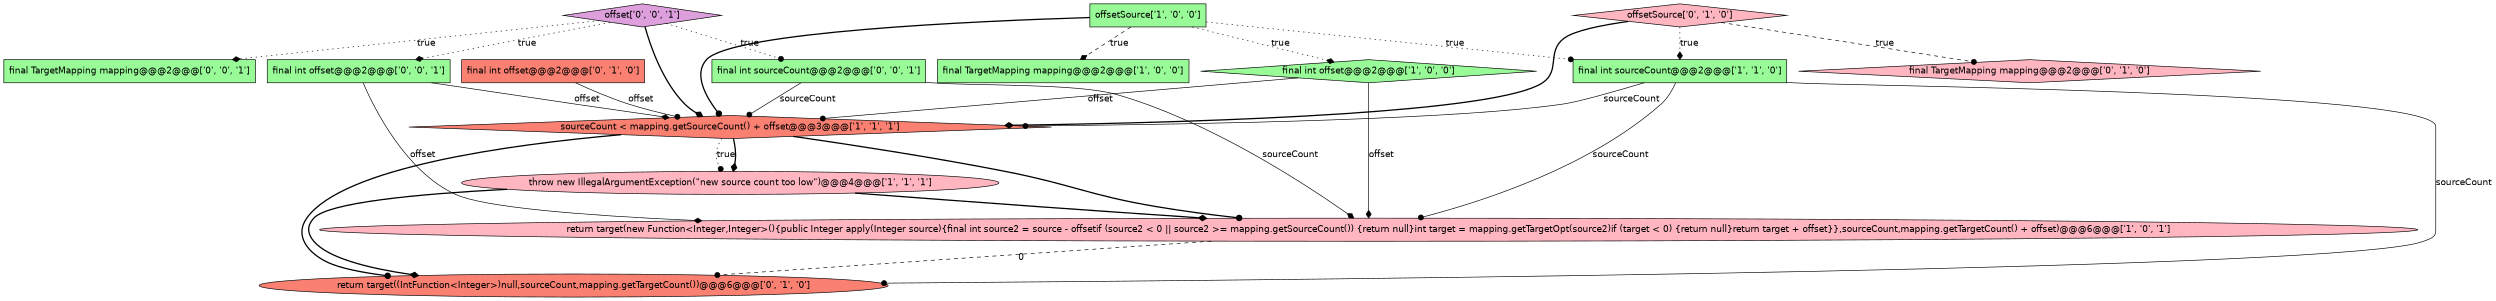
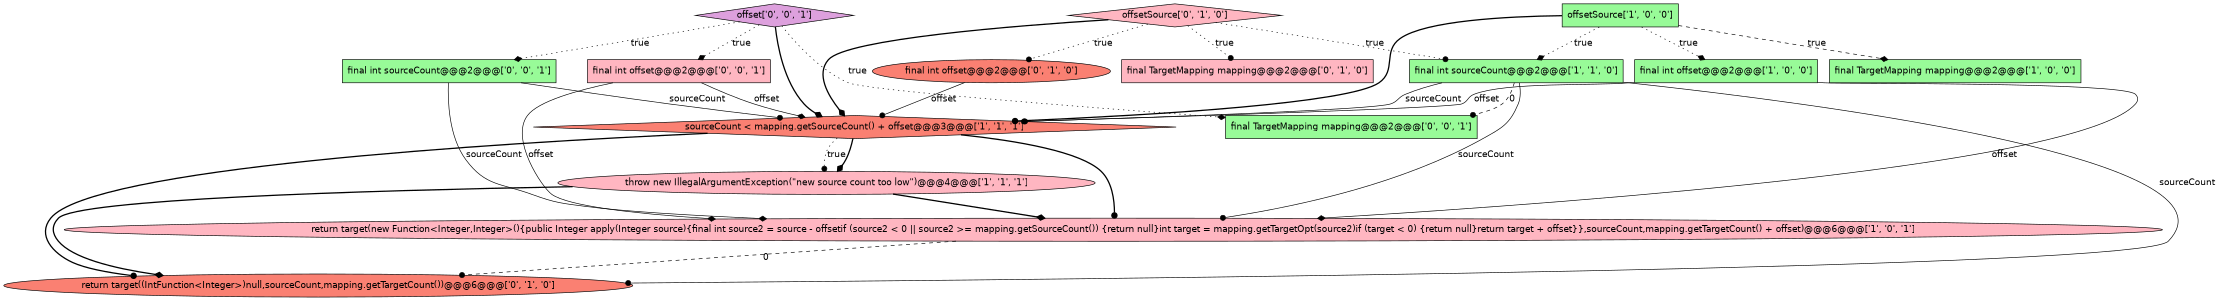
(1680, 39) -> (1329, 41)
(722, 41) -> (631, 40)
none -> (1090, 41)
(1387, 41) -> (1572, 42)
(1846, 42) -> (1208, 41)
(359, 71) -> (679, 71)
(553, 71) -> (991, 71)
(1369, 71) -> (1726, 71)
(2030, 71) -> (1247, 71)
none -> (1501, 105)
